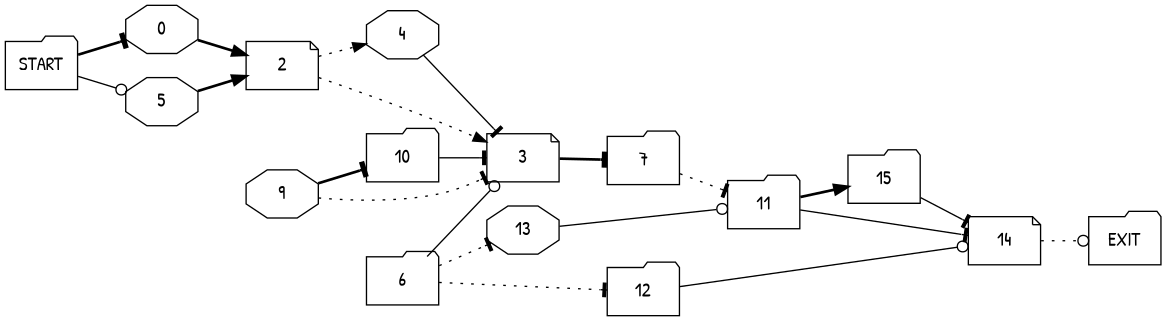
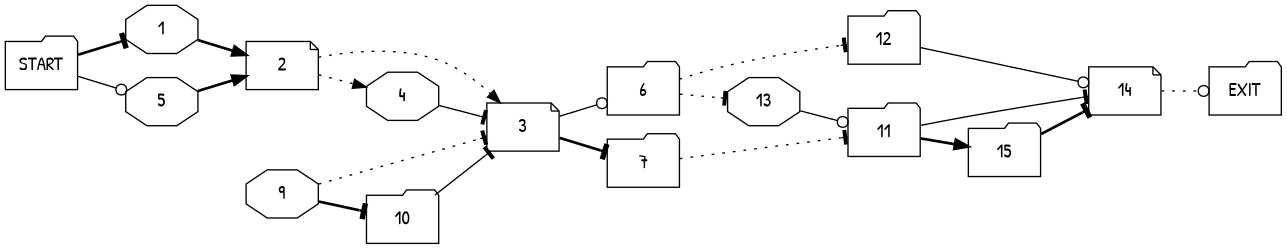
(162, 29) -> (162, 29)
(941, 209) -> (1062, 123)
(459, 223) -> (578, 111)
